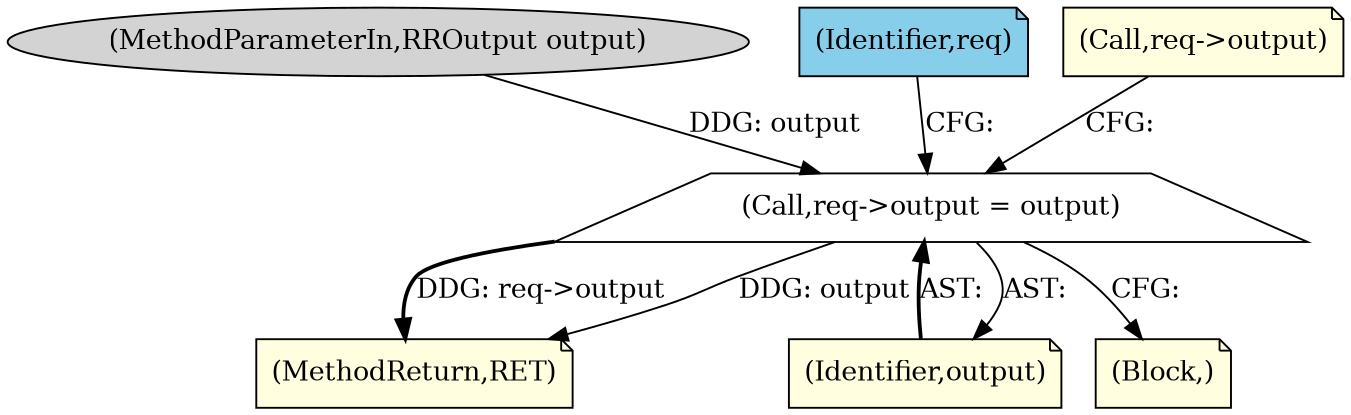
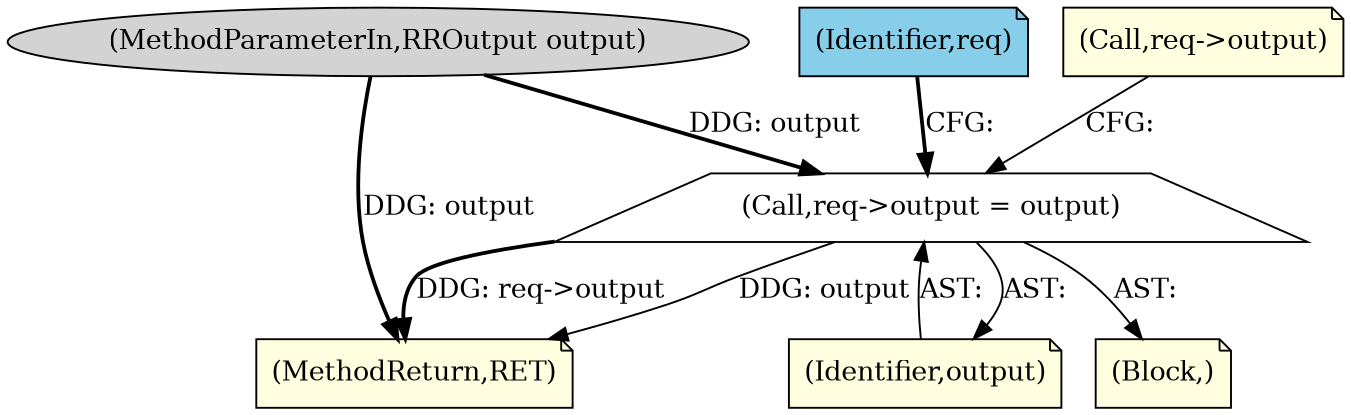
(921, 115) -> (921, 115)
(643, 121) -> (643, 121)
none -> (359, 201)
(1150, 291) -> (1150, 291)
(919, 300) -> (919, 300)
